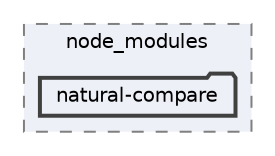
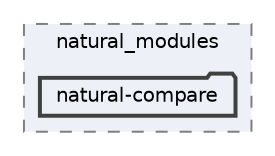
(138, 43) -> (138, 43)
